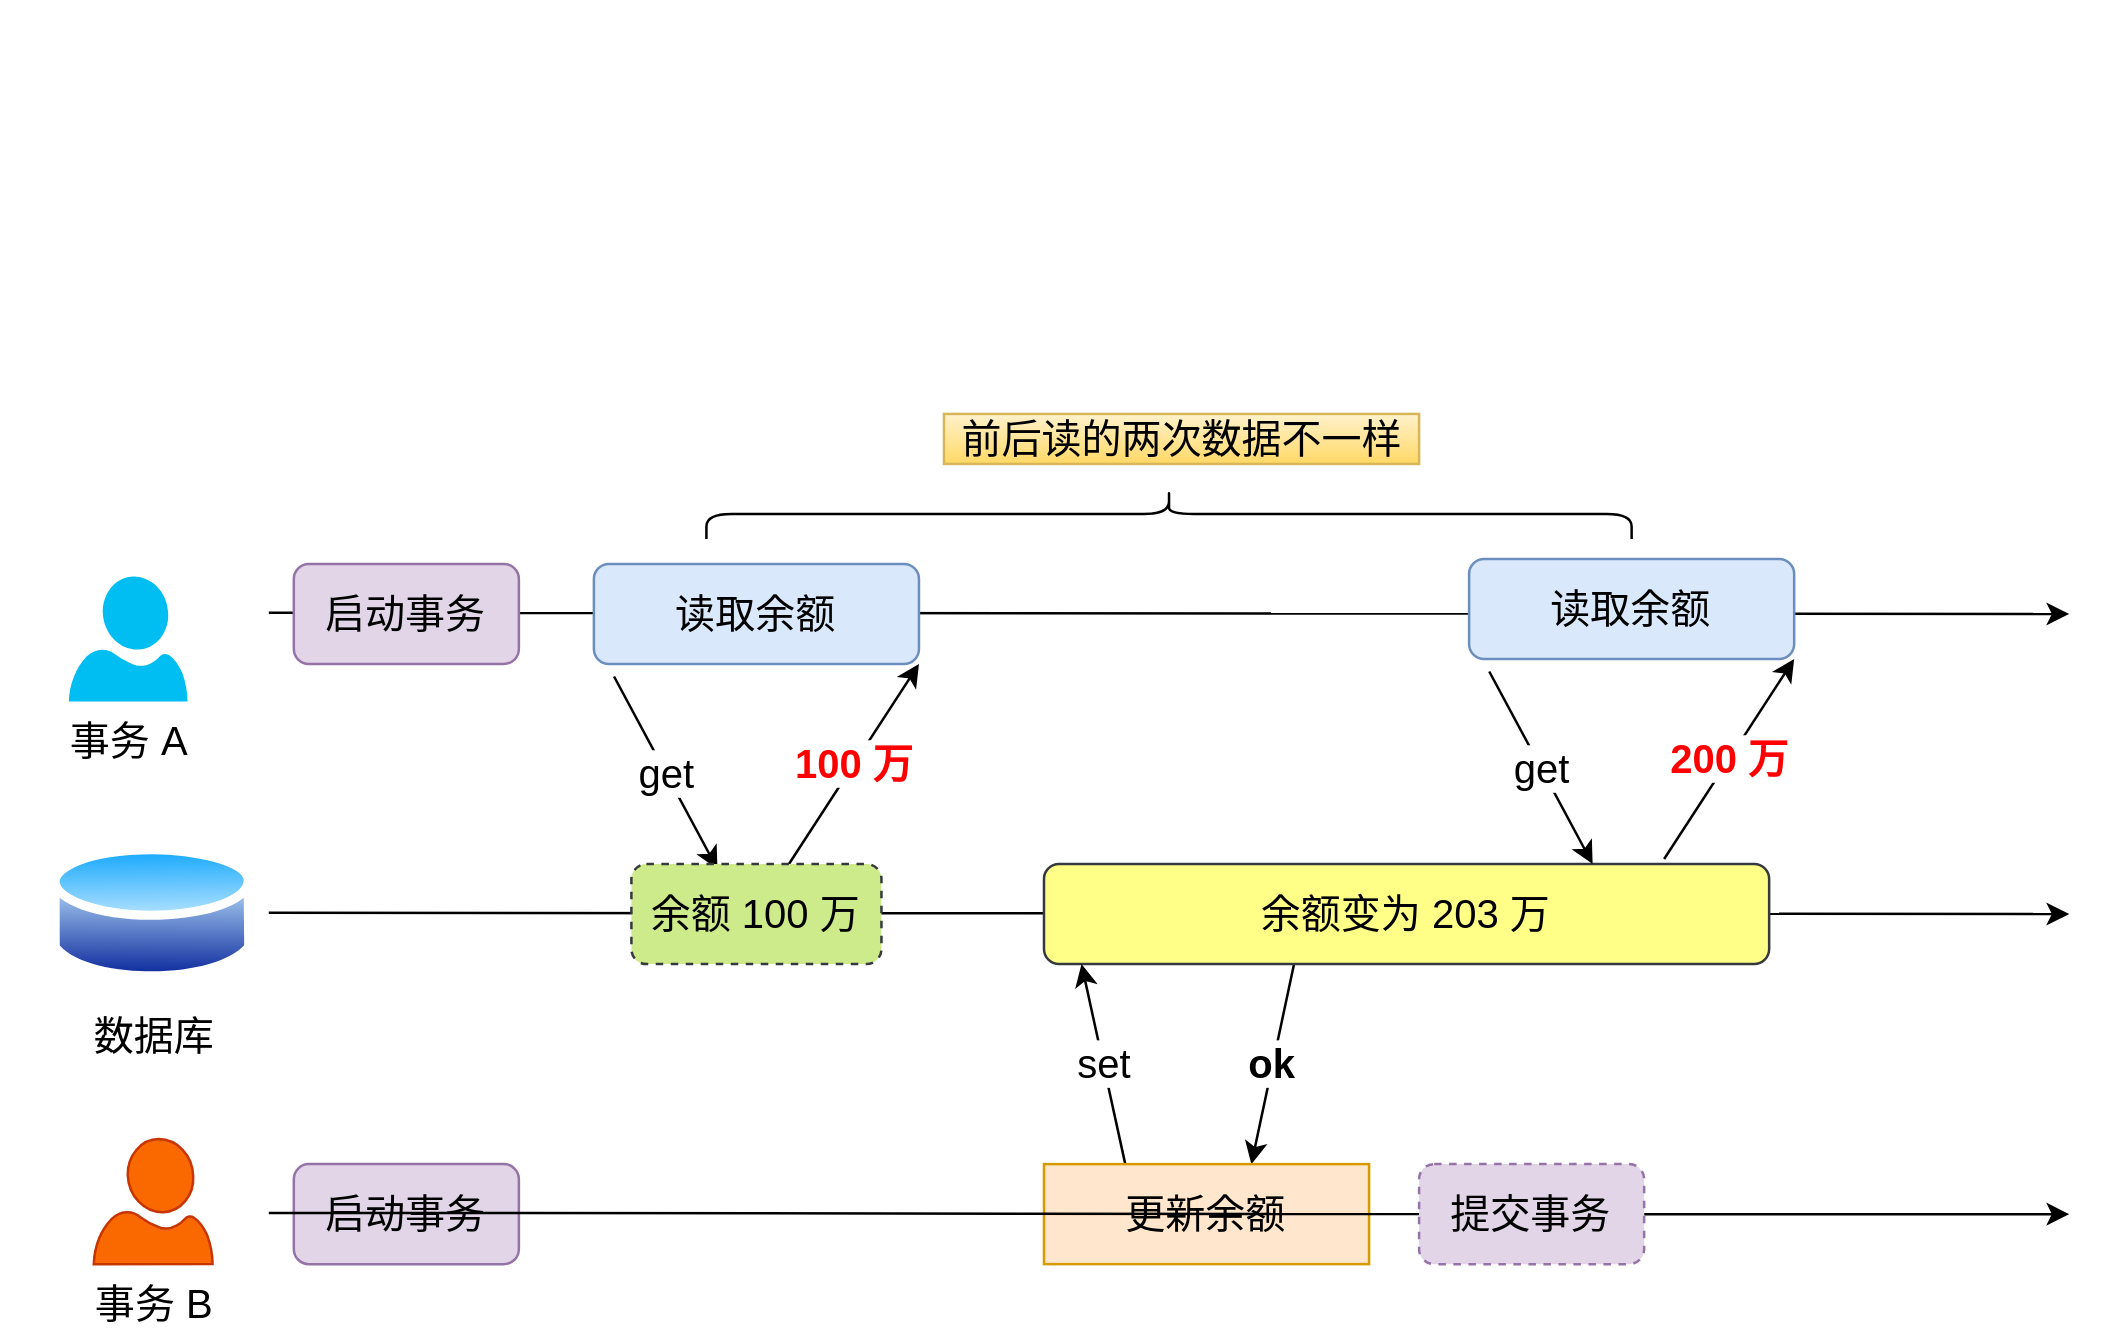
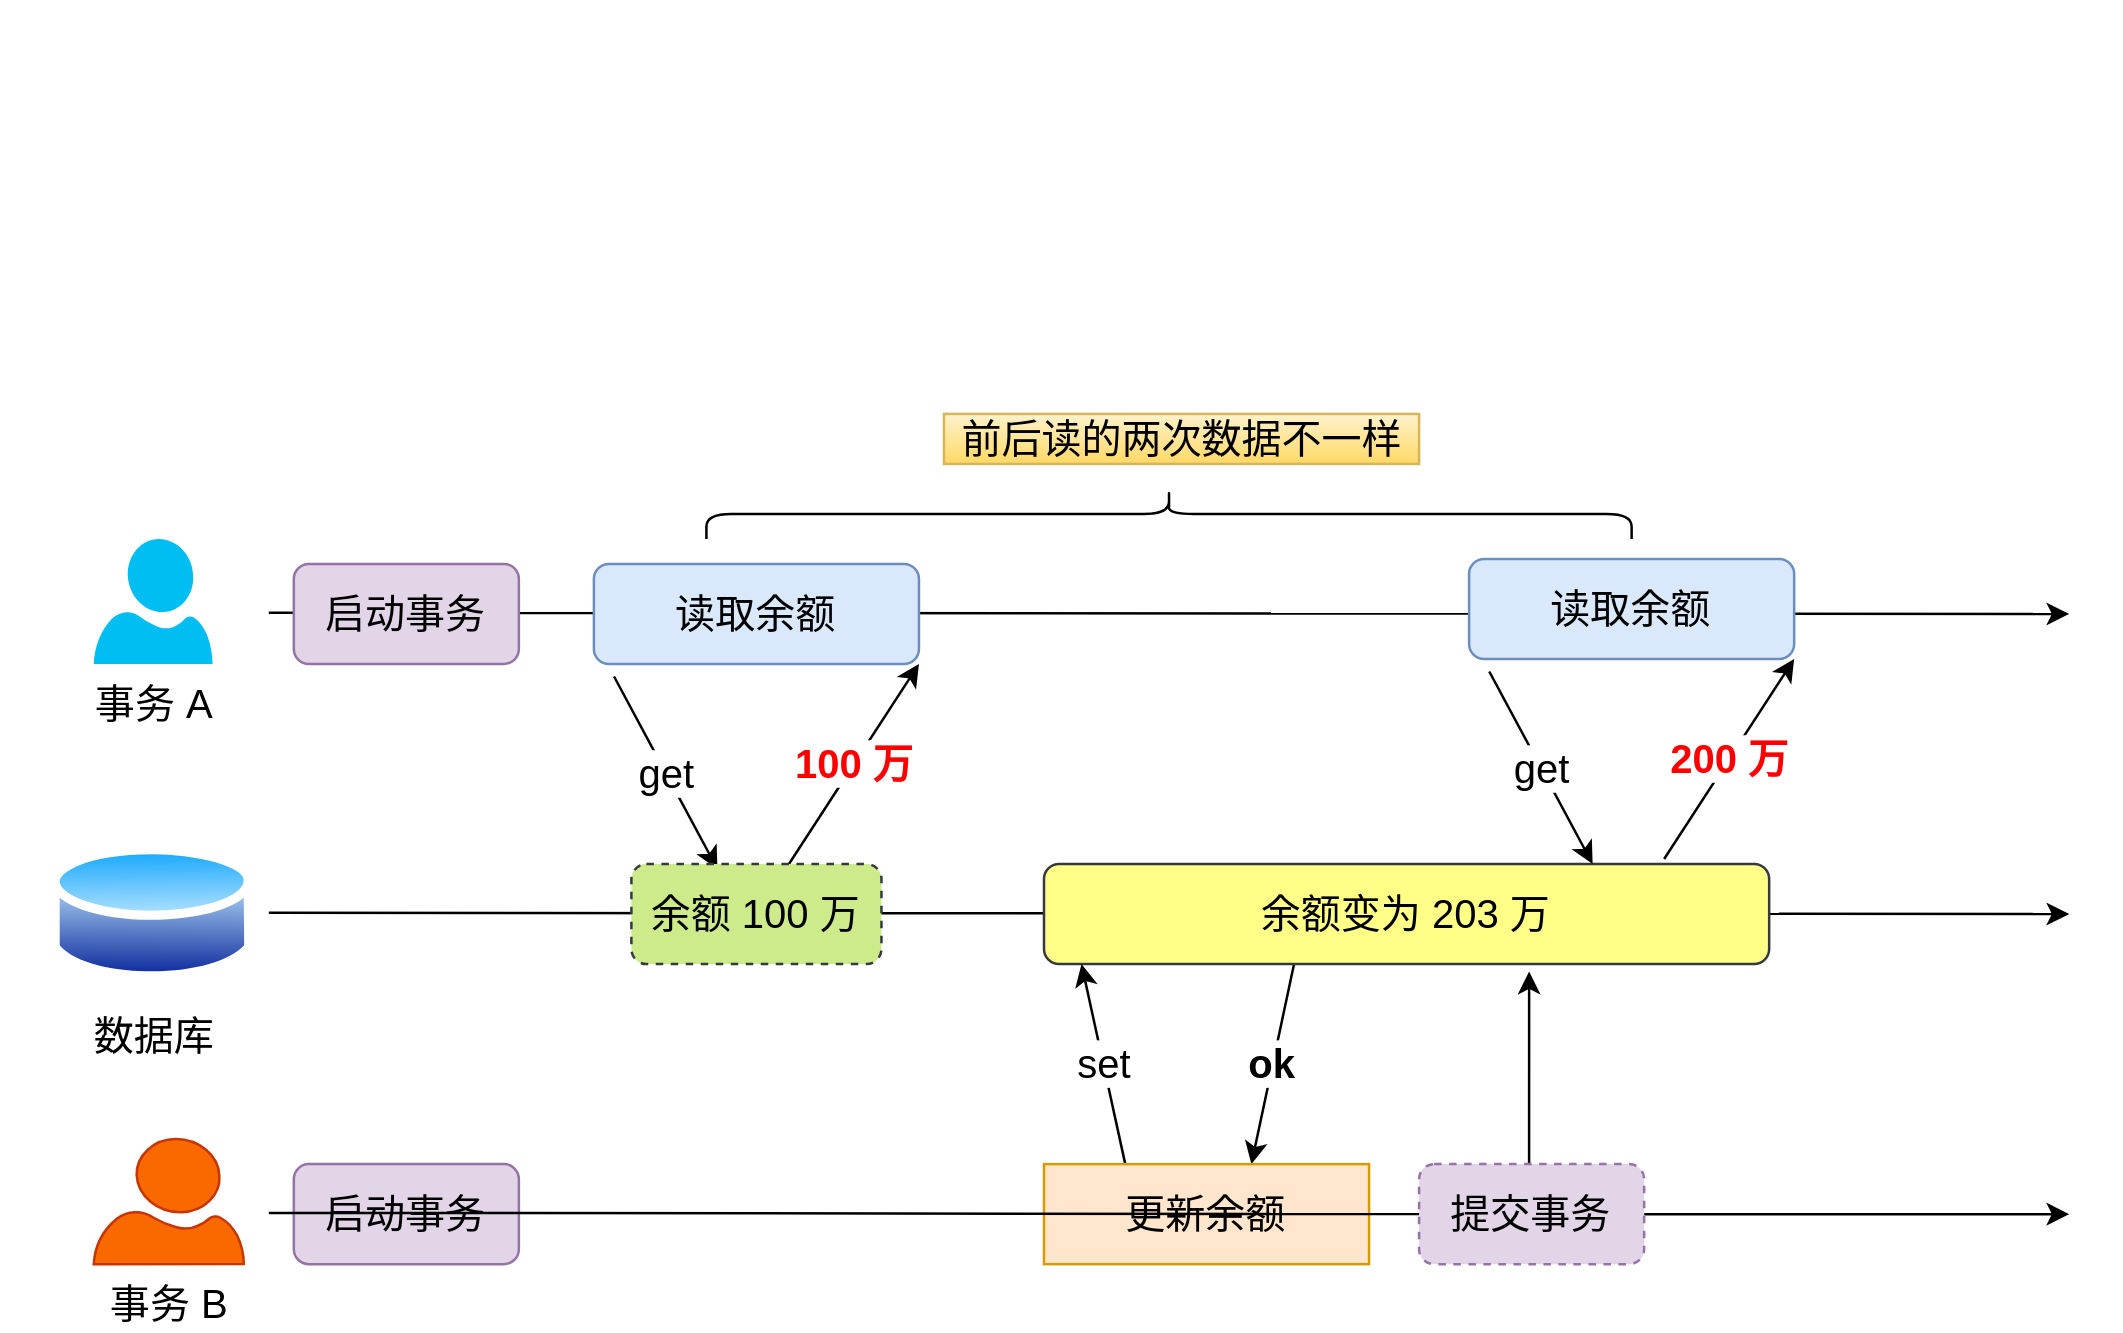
(128, 639) -> (153, 601)
none -> (1529, 1076)
(153, 1201) -> (169, 1201)
